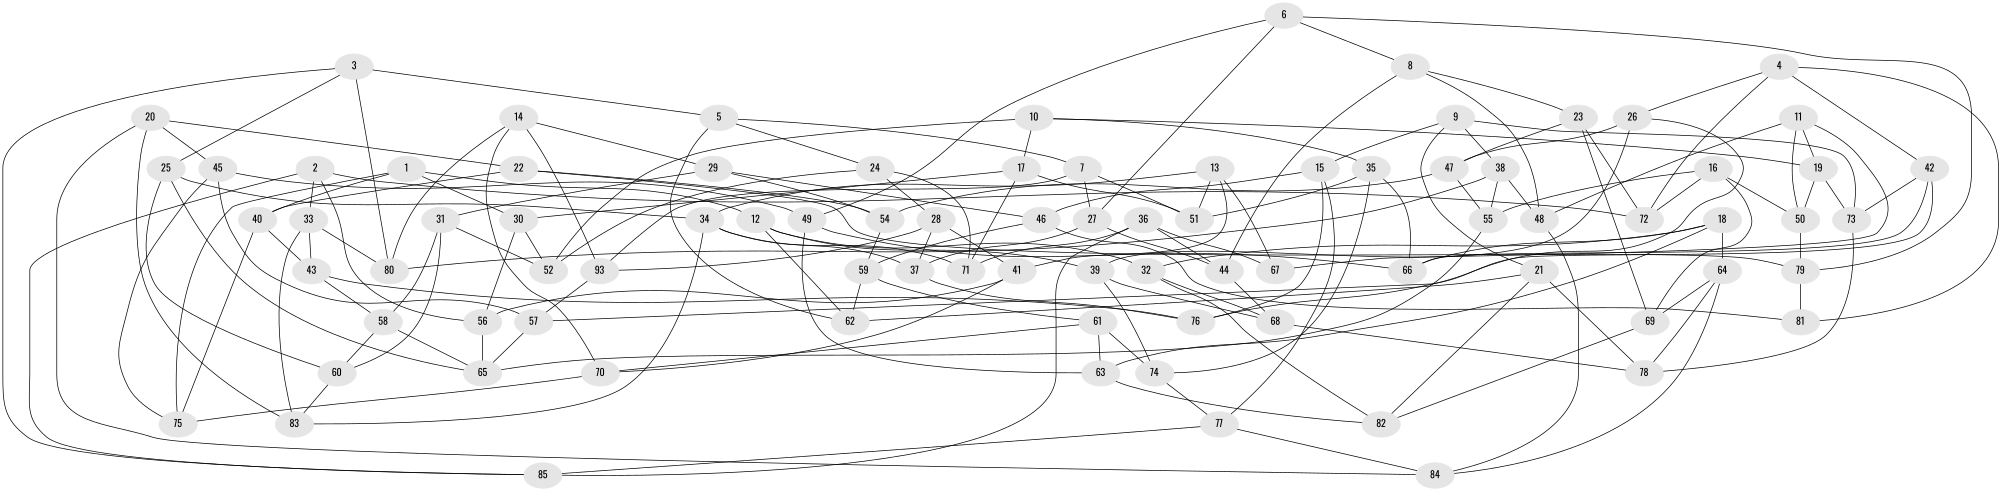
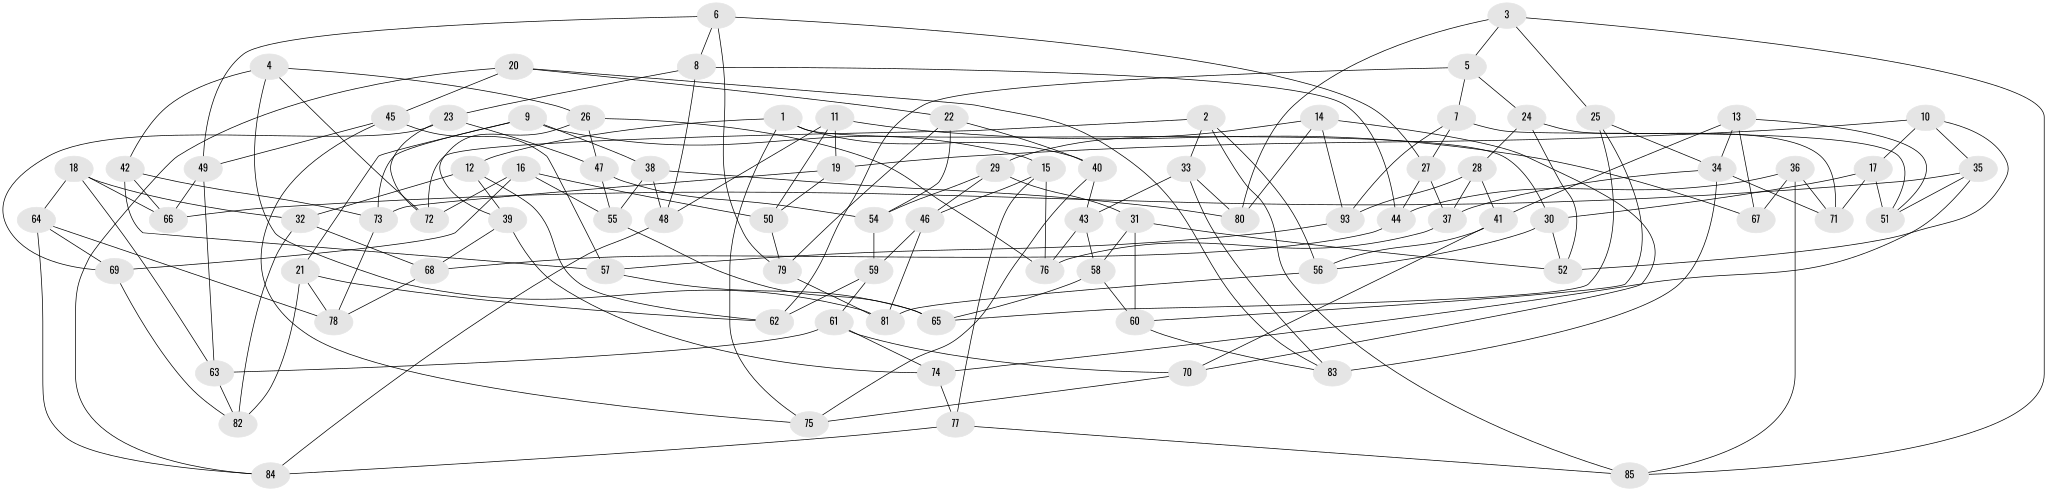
(483, 348) -> (1099, 289)
